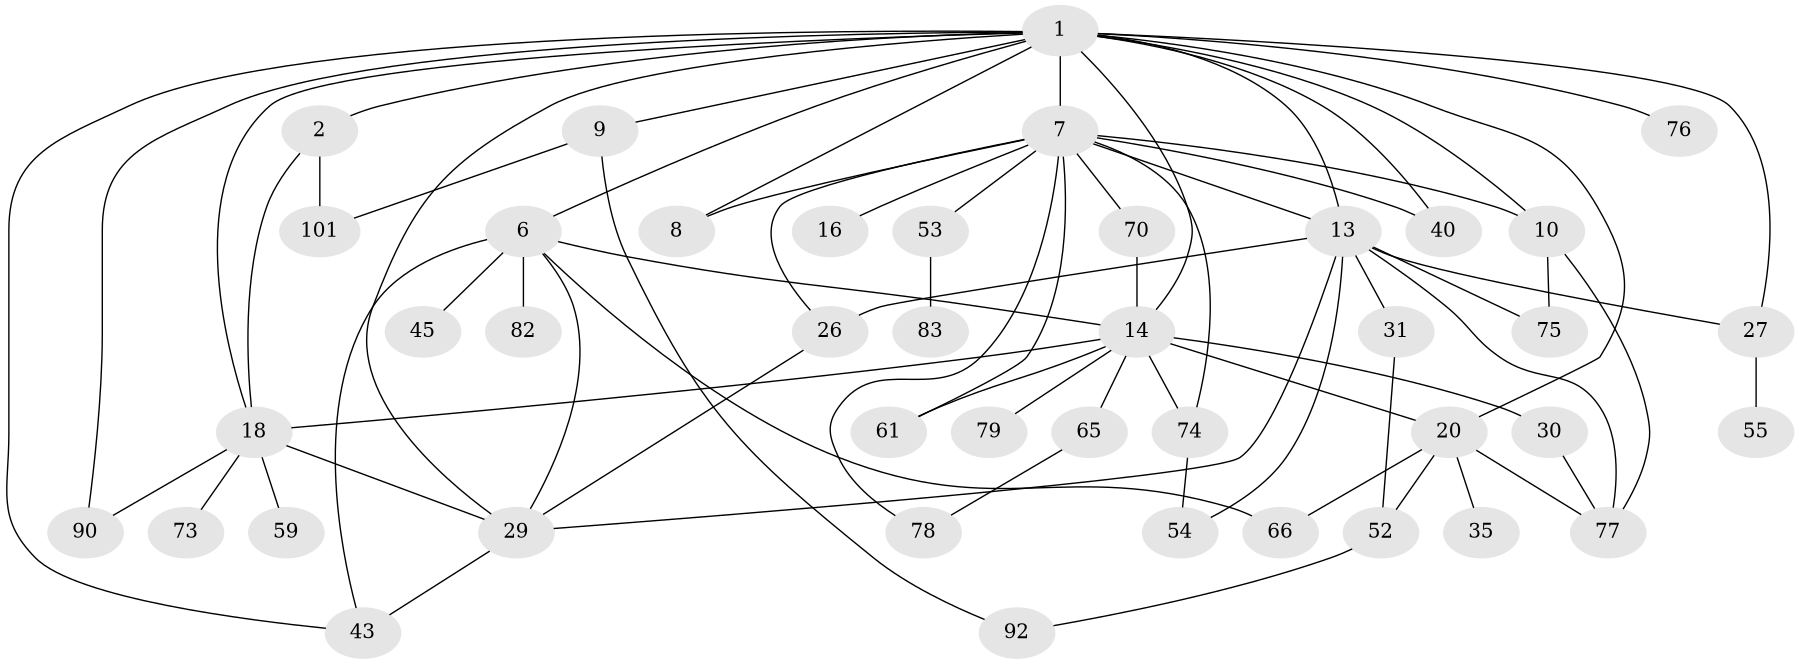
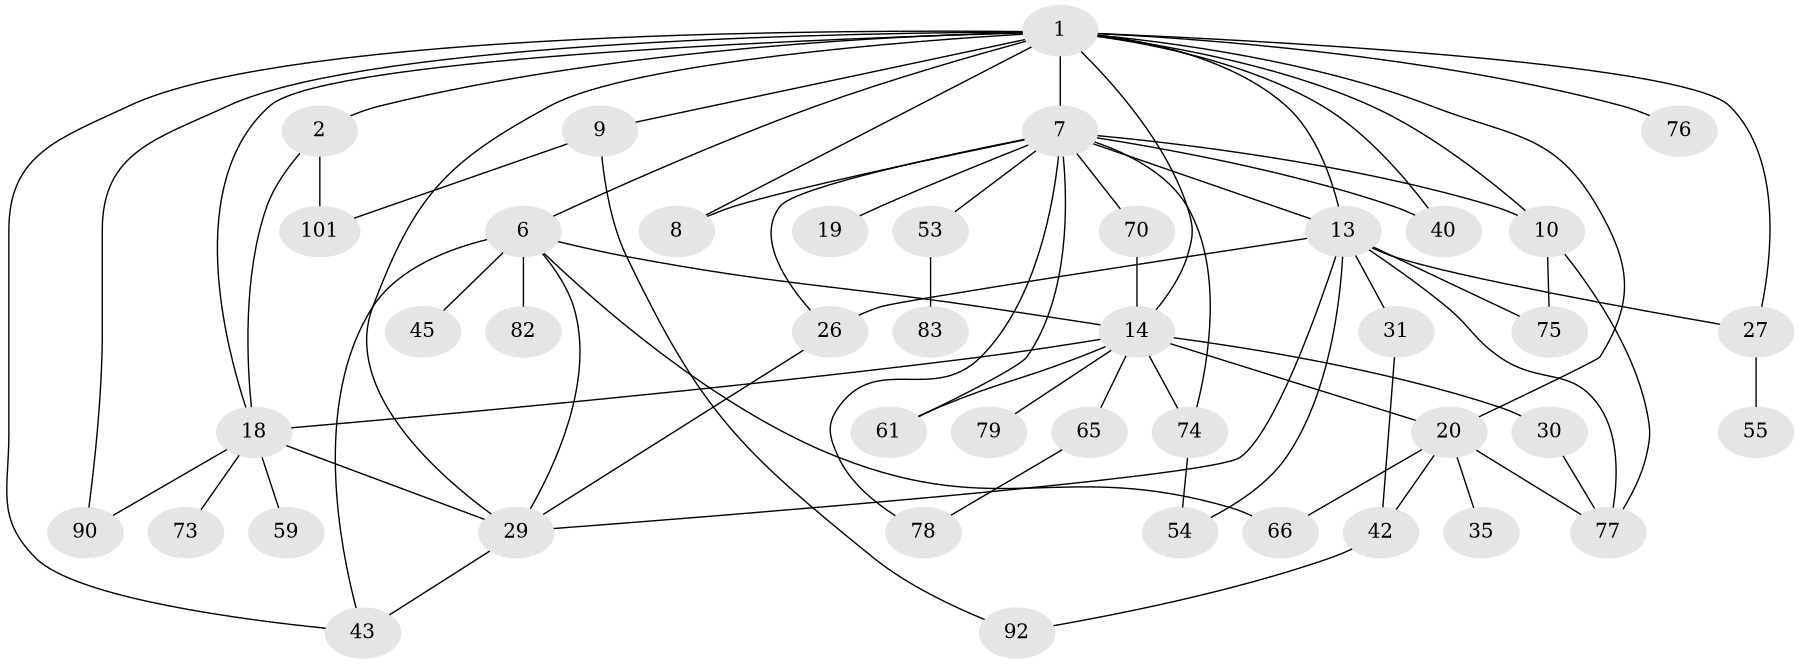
(830, 231) -> (830, 231)
(1381, 533) -> (1381, 533)
